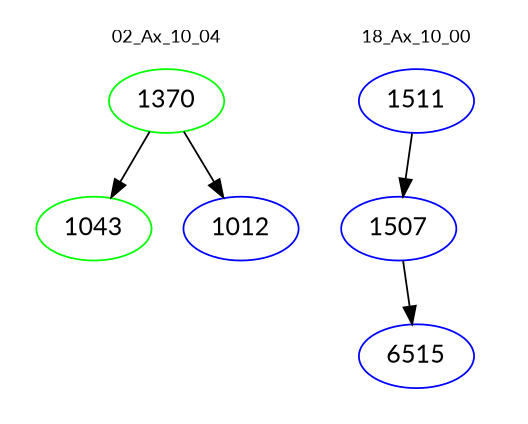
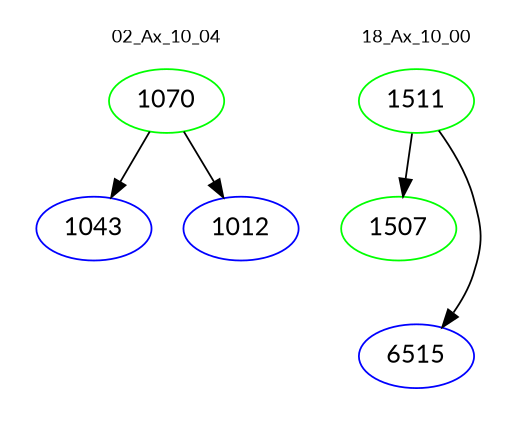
(167, 101) -> (167, 101)
(416, 101) -> (416, 101)
(94, 229) -> (94, 229)
(399, 229) -> (399, 229)
(406, 284) -> (479, 220)
